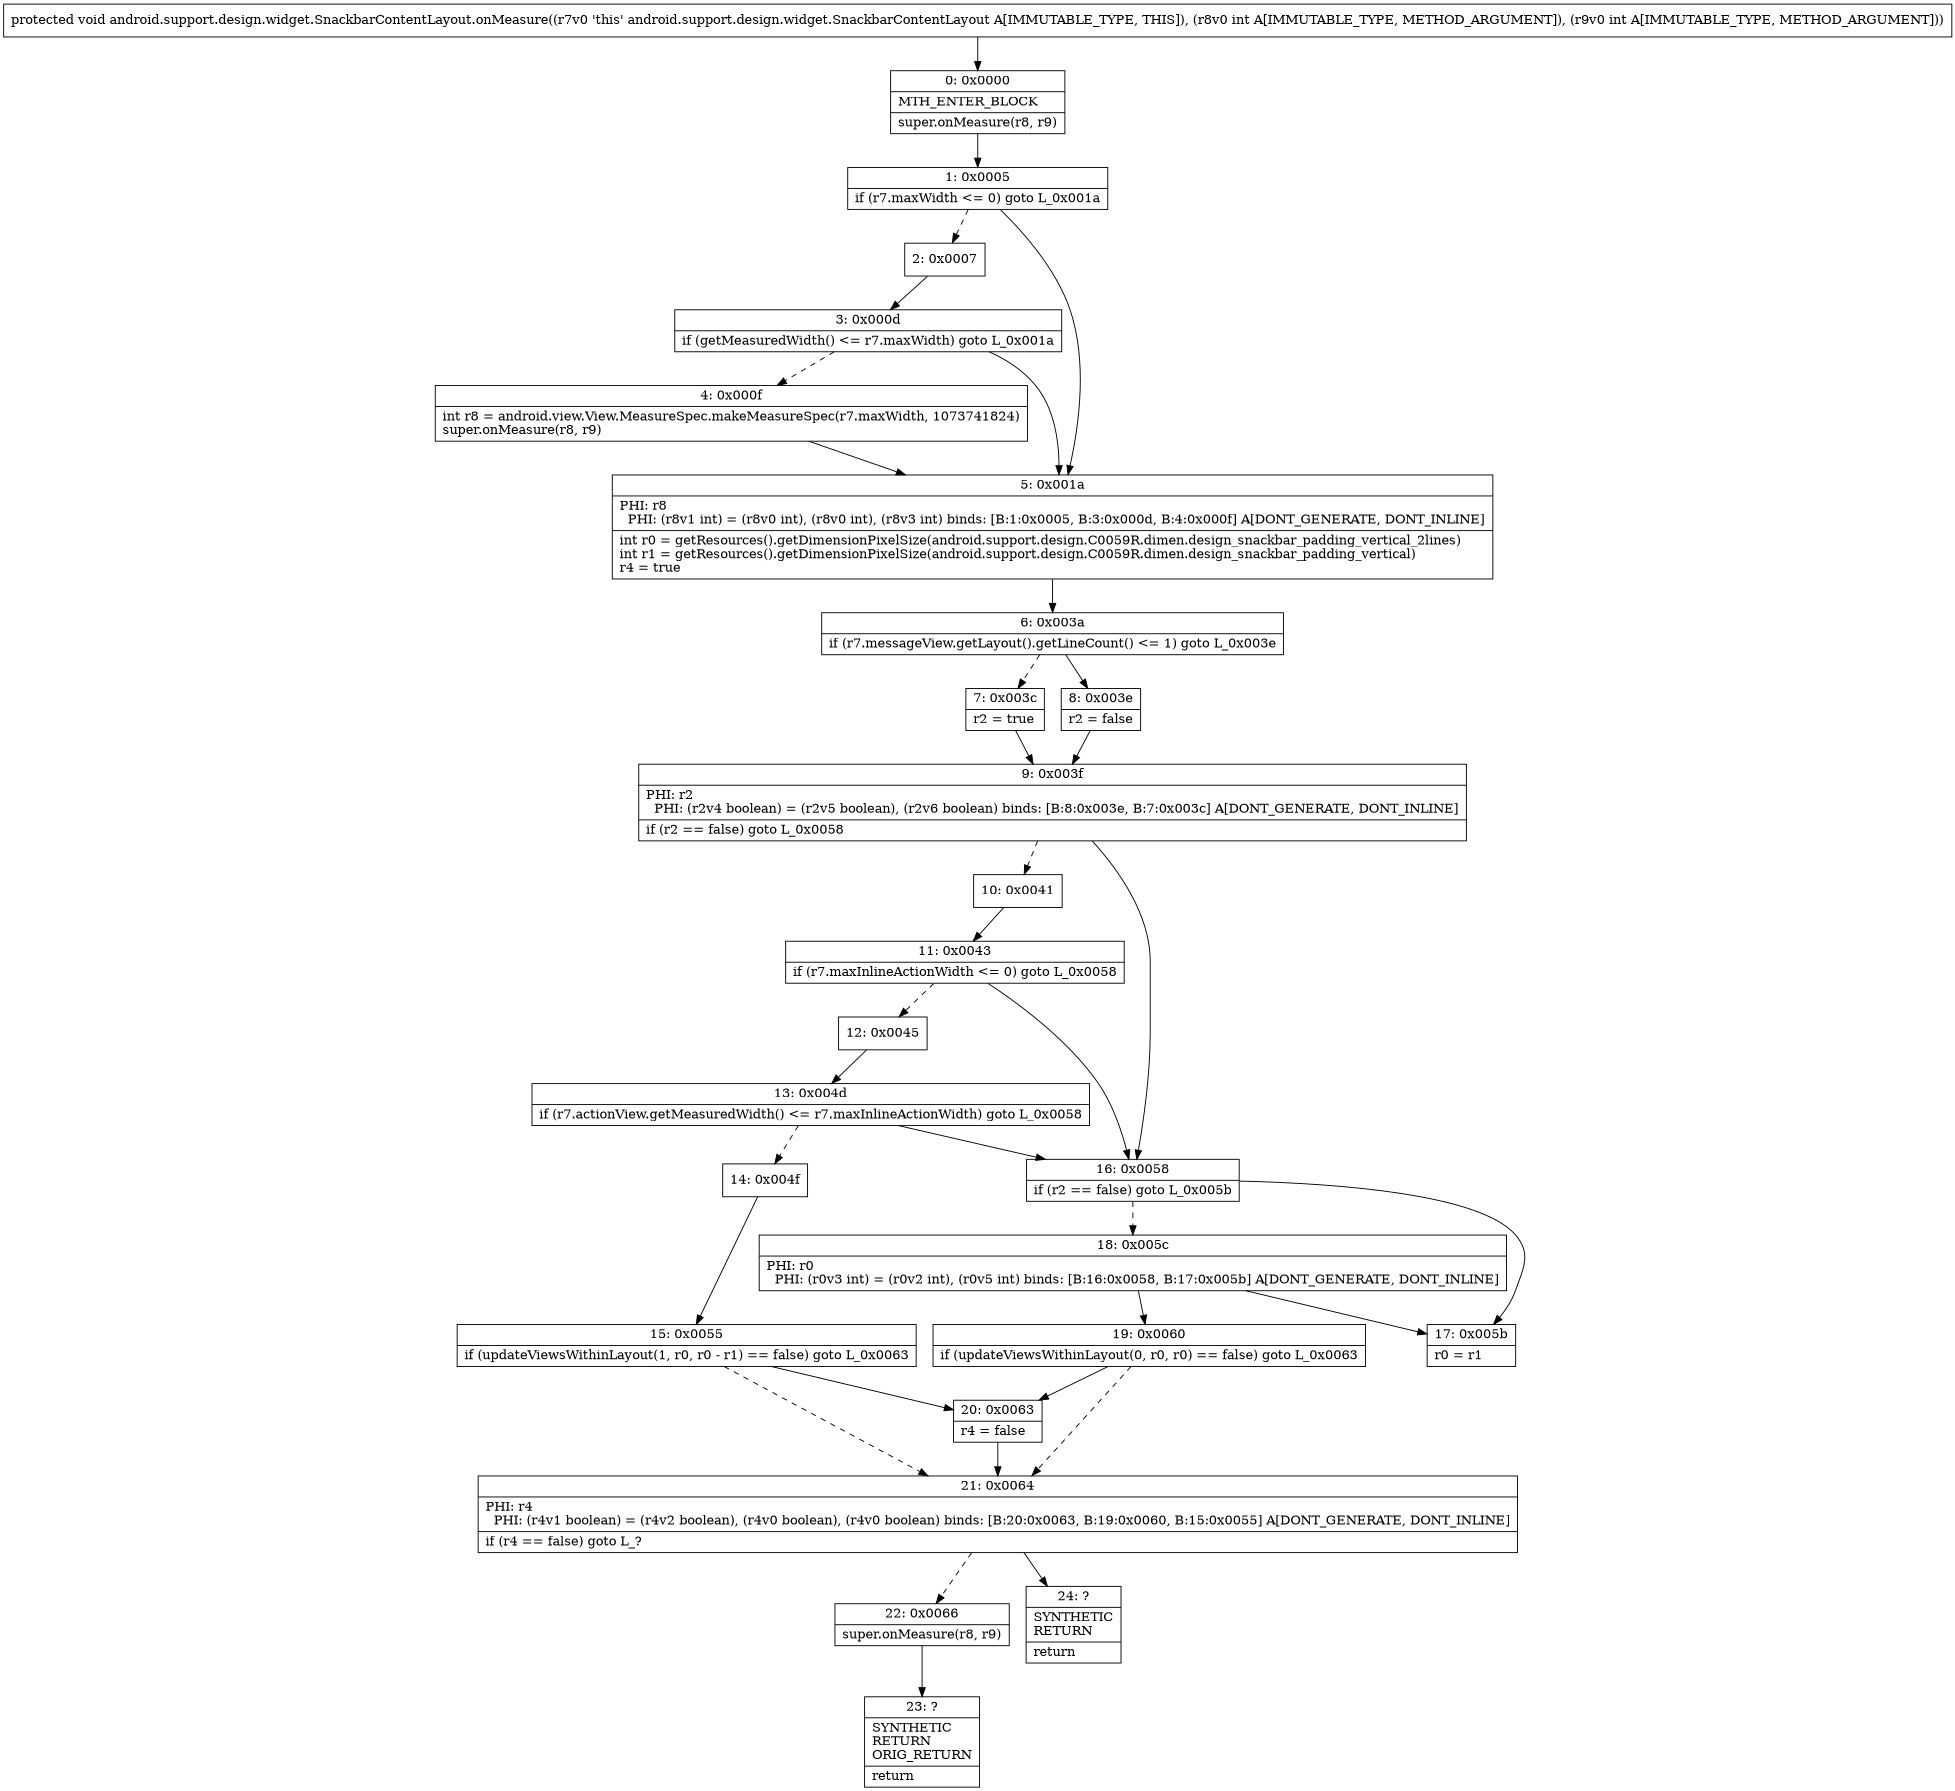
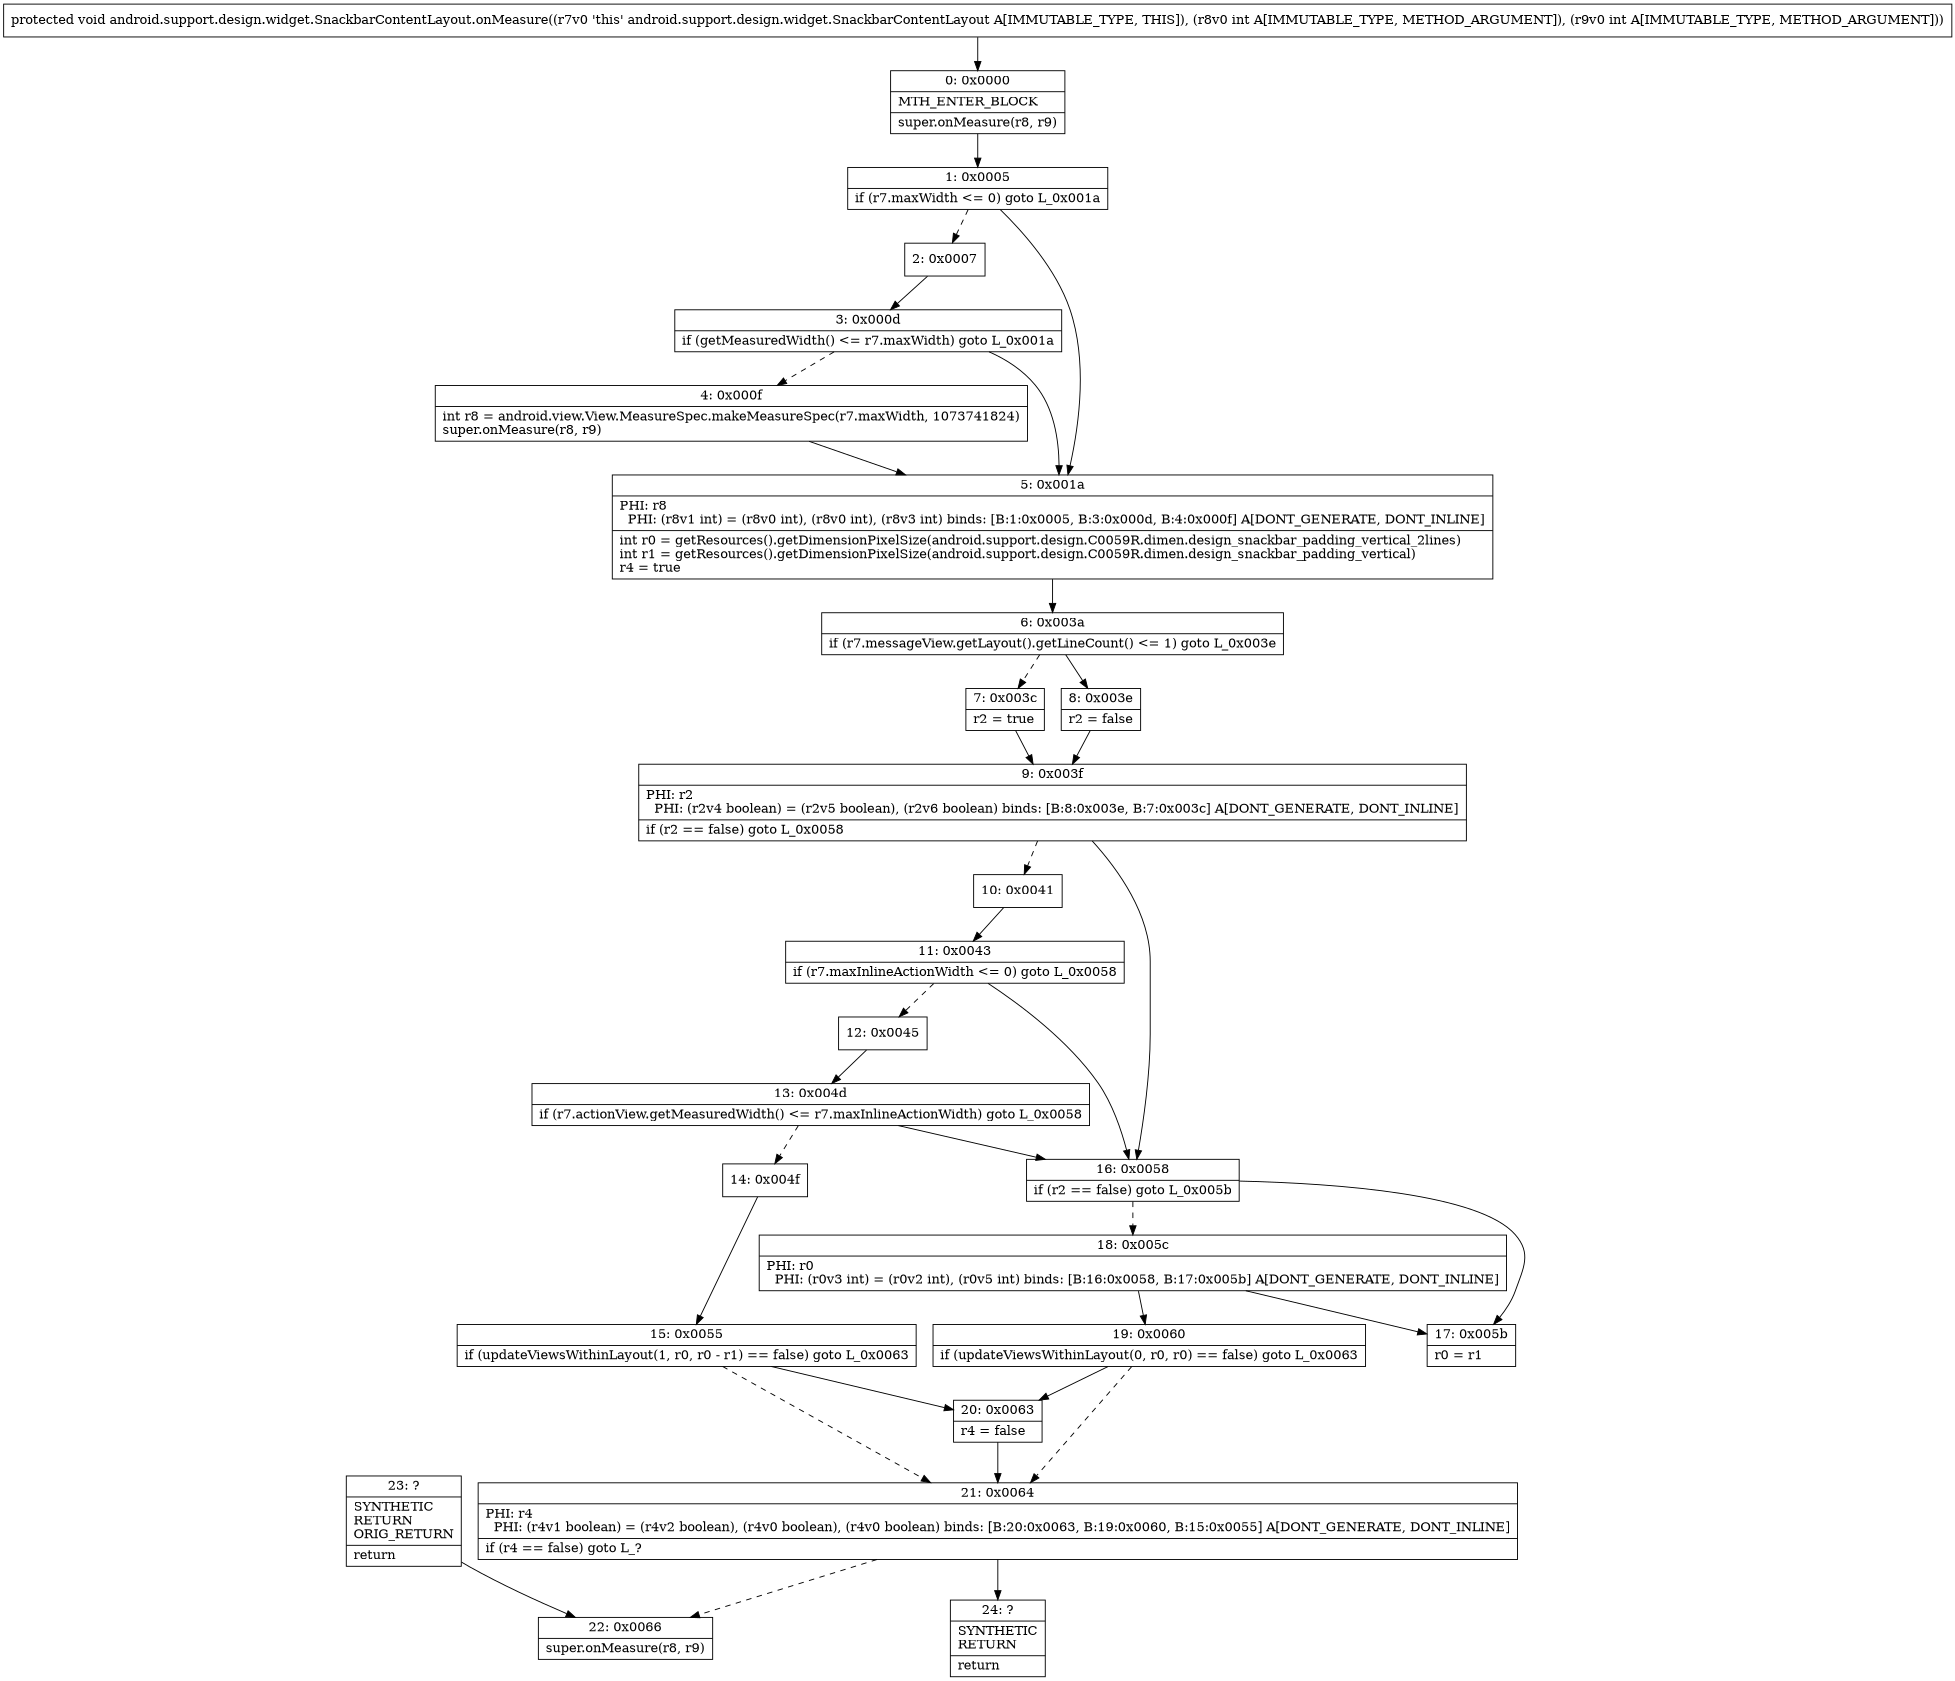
(922, 1667) -> (513, 1589)
